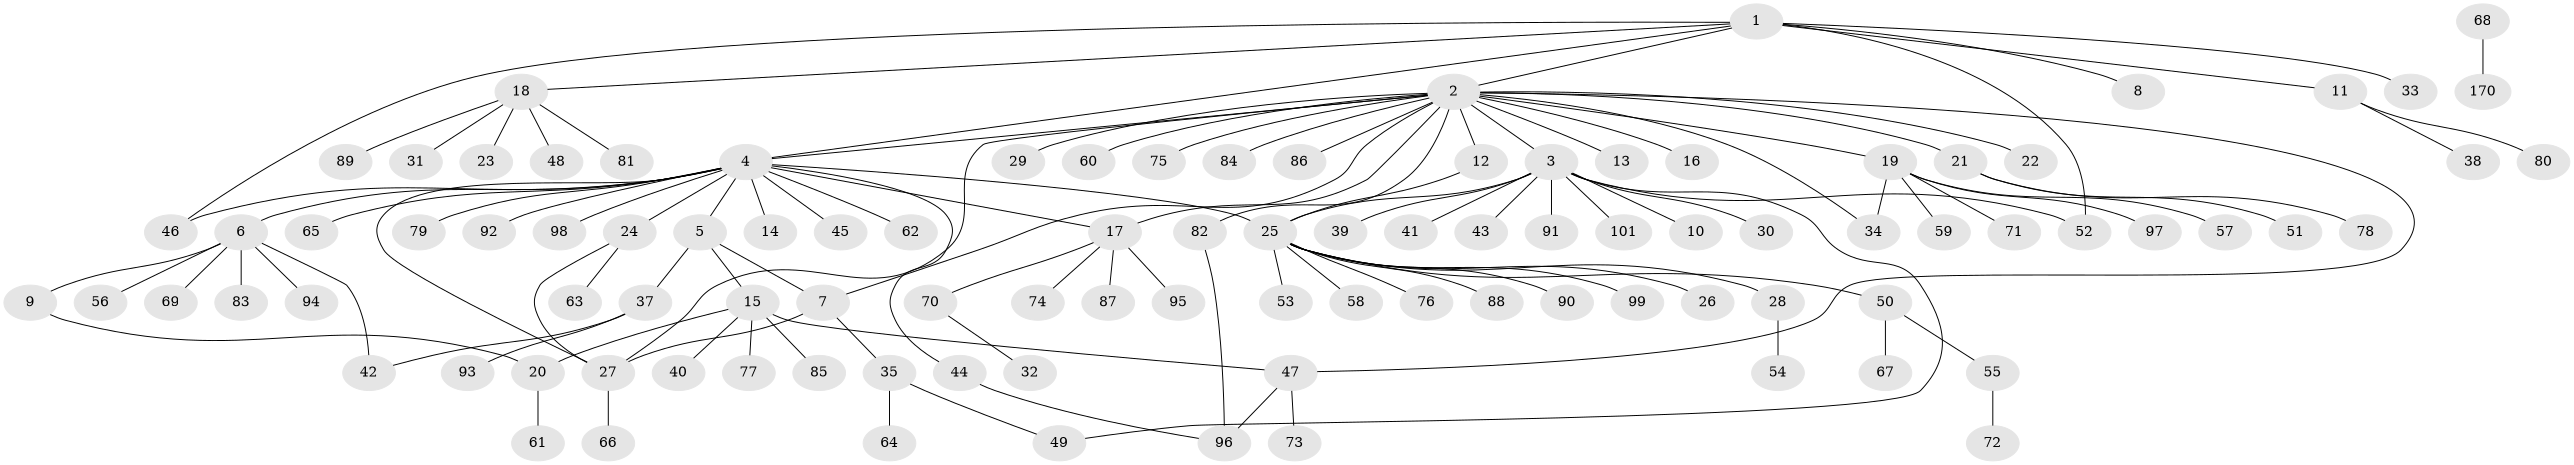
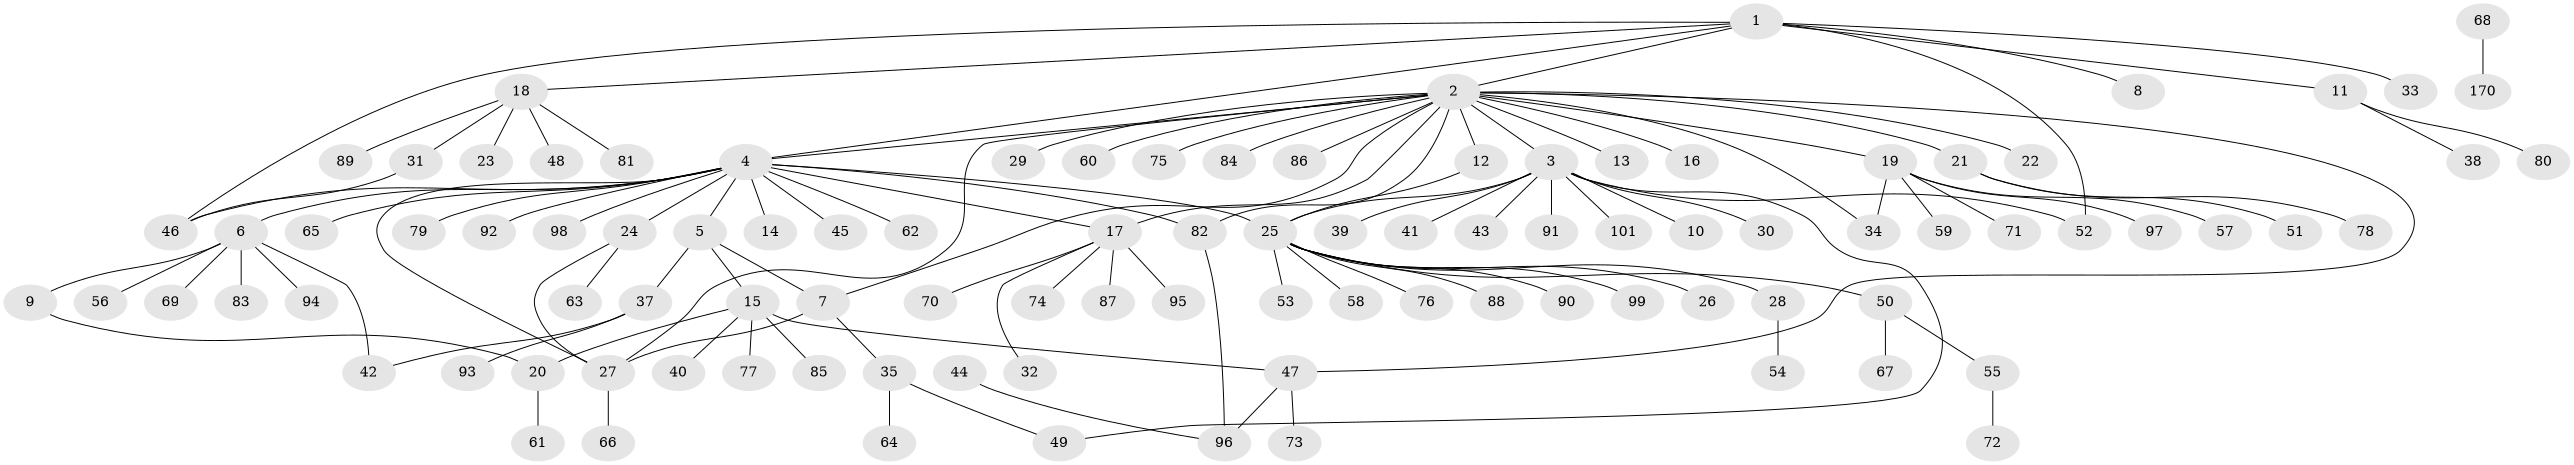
none -> (293, 197)
(950, 222) -> (1007, 189)
(980, 338) -> (1012, 279)
